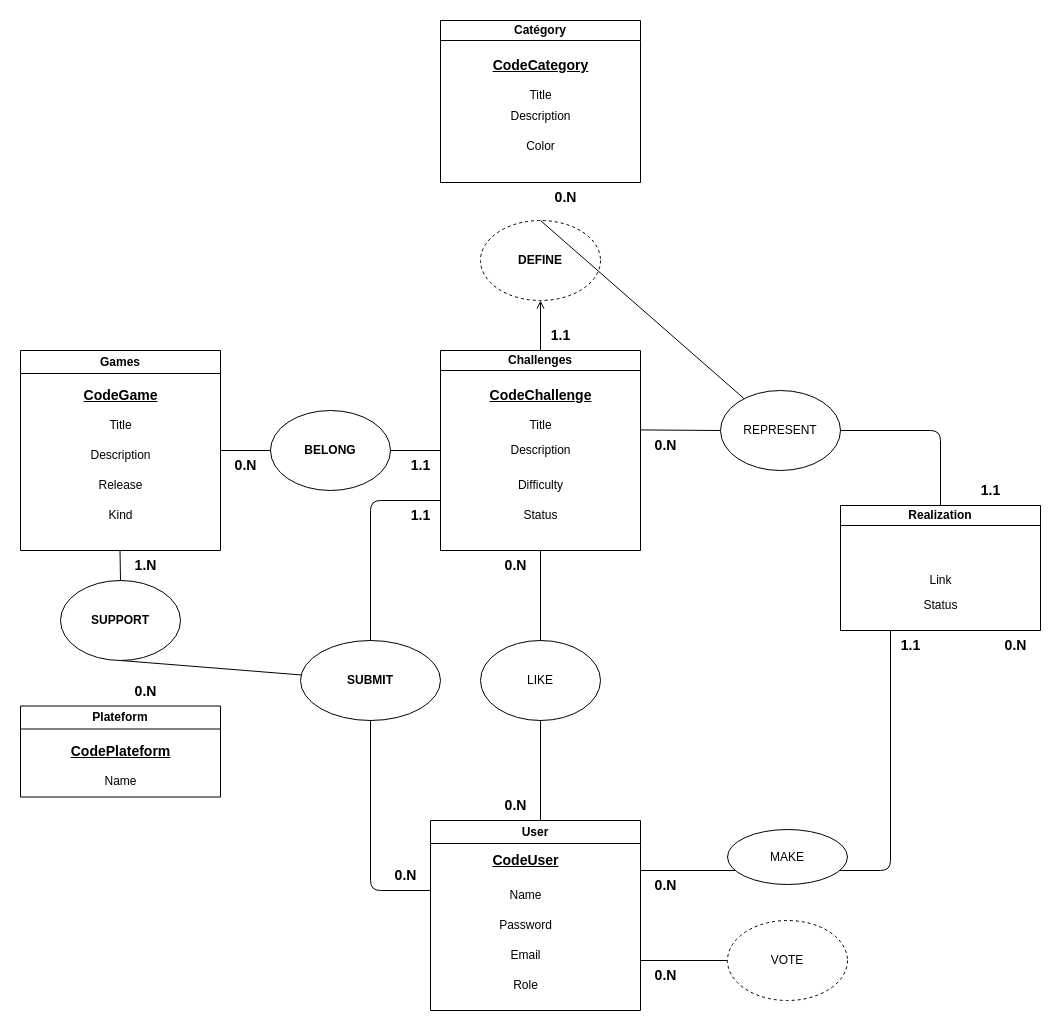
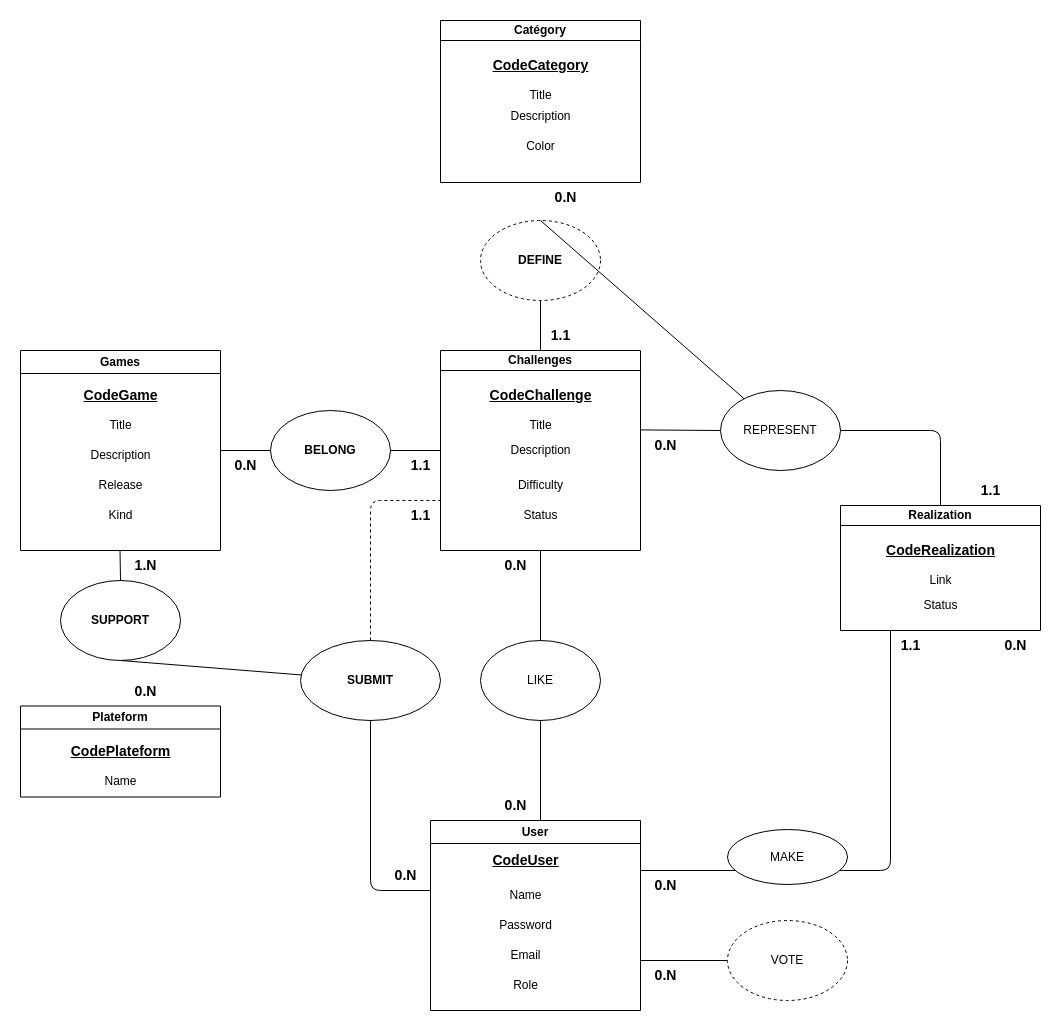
(541, 306) -> (541, 306)
(371, 541) -> (371, 541)
none -> (941, 551)
